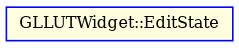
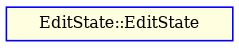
(120, 24) -> (120, 24)
